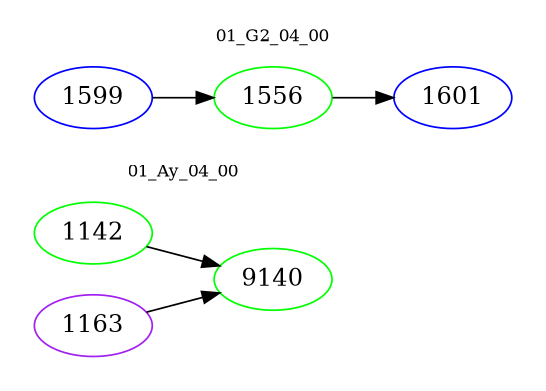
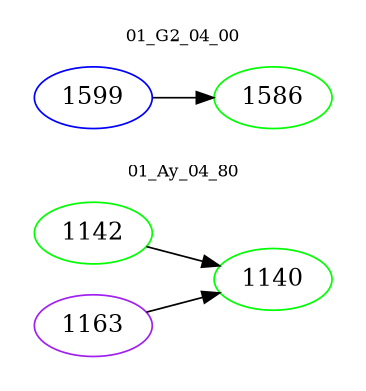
(273, 98) -> (273, 98)
(453, 98) -> none
(183, 172) -> (183, 172)
(273, 279) -> (273, 279)
